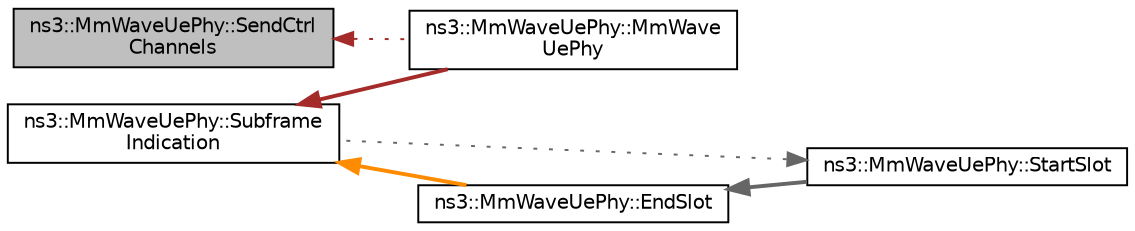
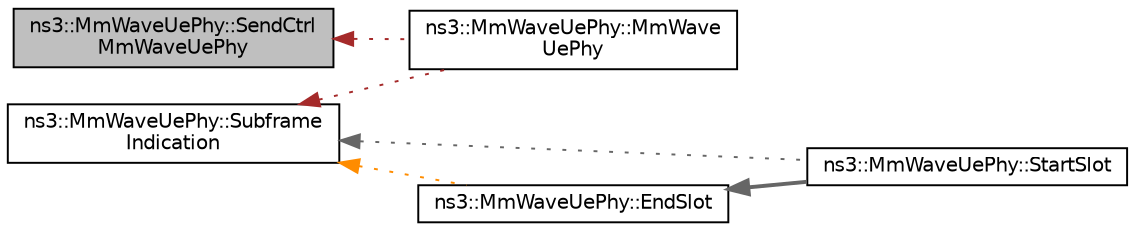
(174, 38) -> (174, 38)
(383, 84) -> (383, 84)
(563, 150) -> (583, 151)
(413, 176) -> (413, 176)
